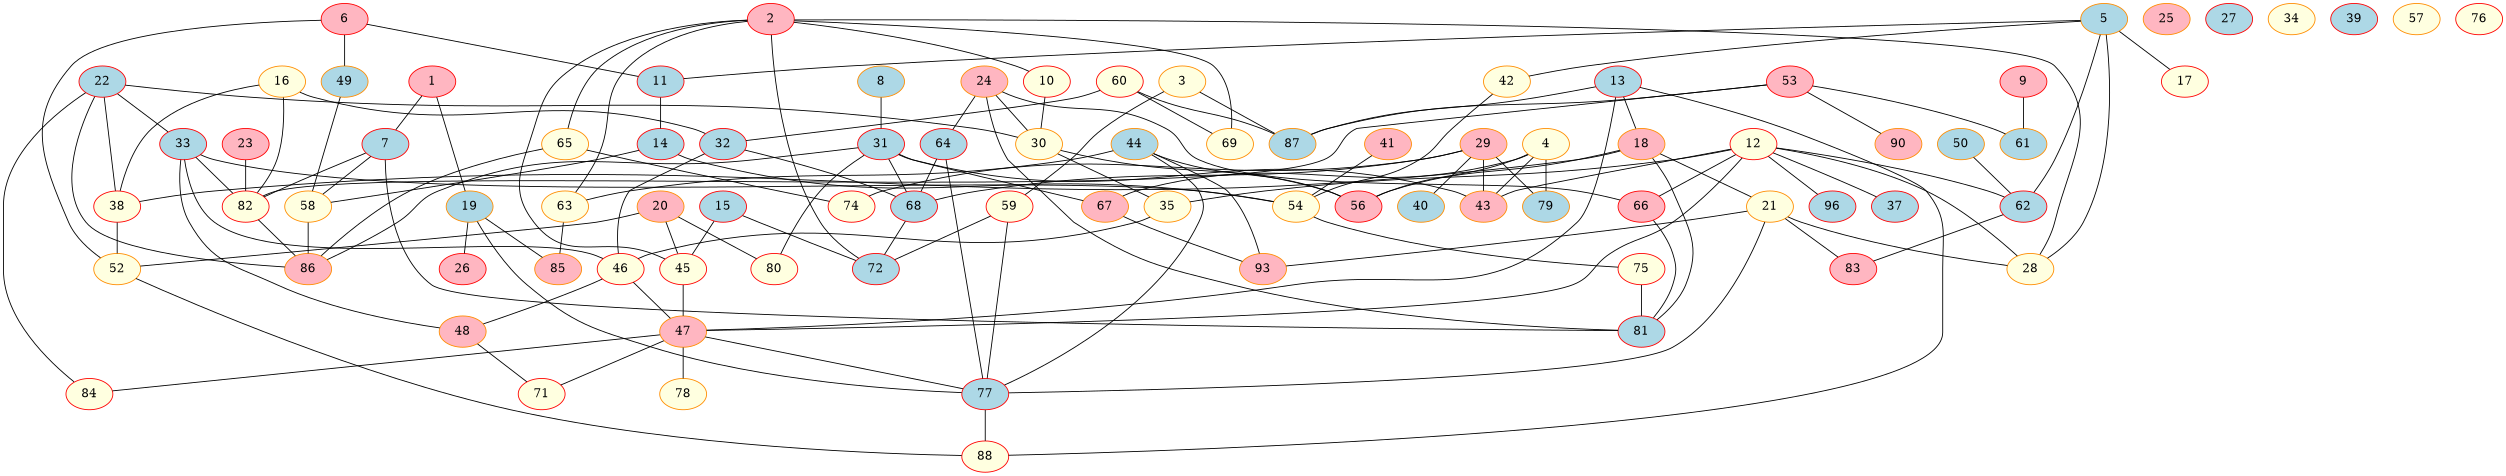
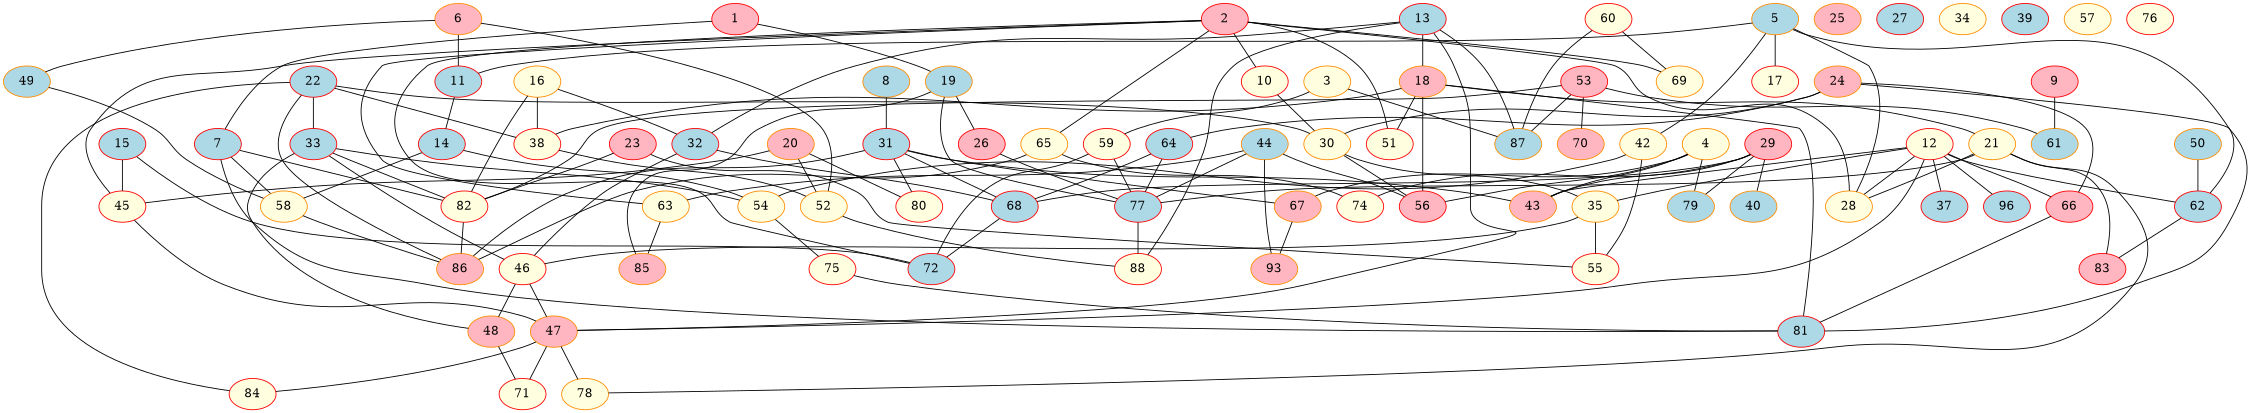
(345, 19) -> (458, 19)
(933, 118) -> (924, 50)
(1388, 144) -> none
none -> (1390, 144)
(1484, 144) -> (1768, 144)
(1898, 144) -> (1581, 144)
(1517, 241) -> (1493, 370)
none -> (1595, 269)
(834, 363) -> (1085, 187)
